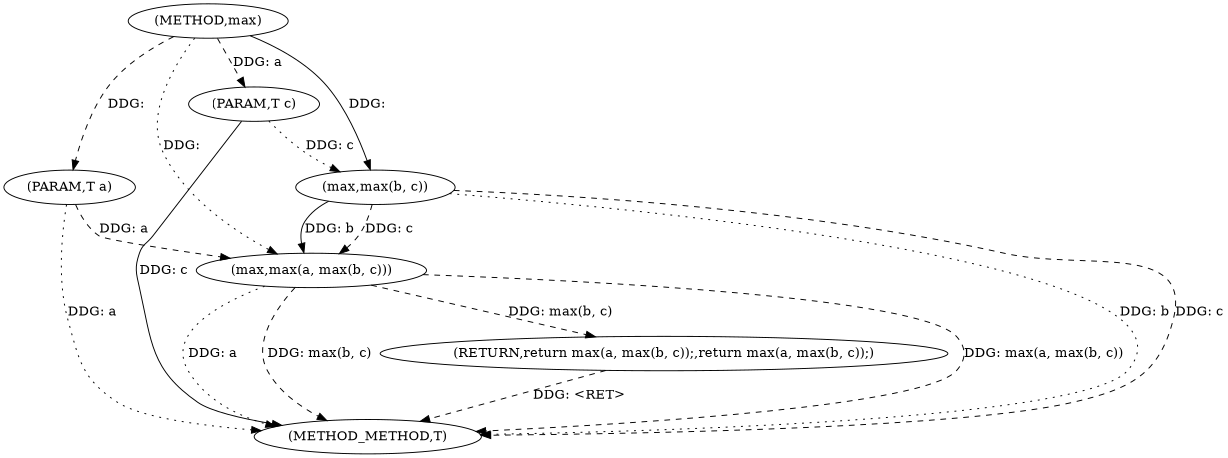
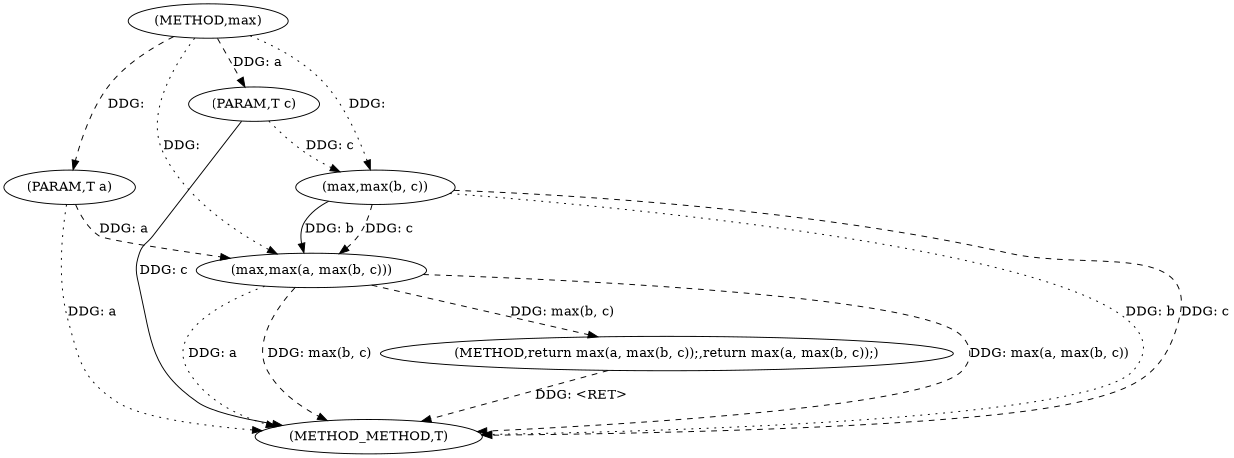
(324, 83) -> (324, 83)
(664, 354) -> (667, 354)
